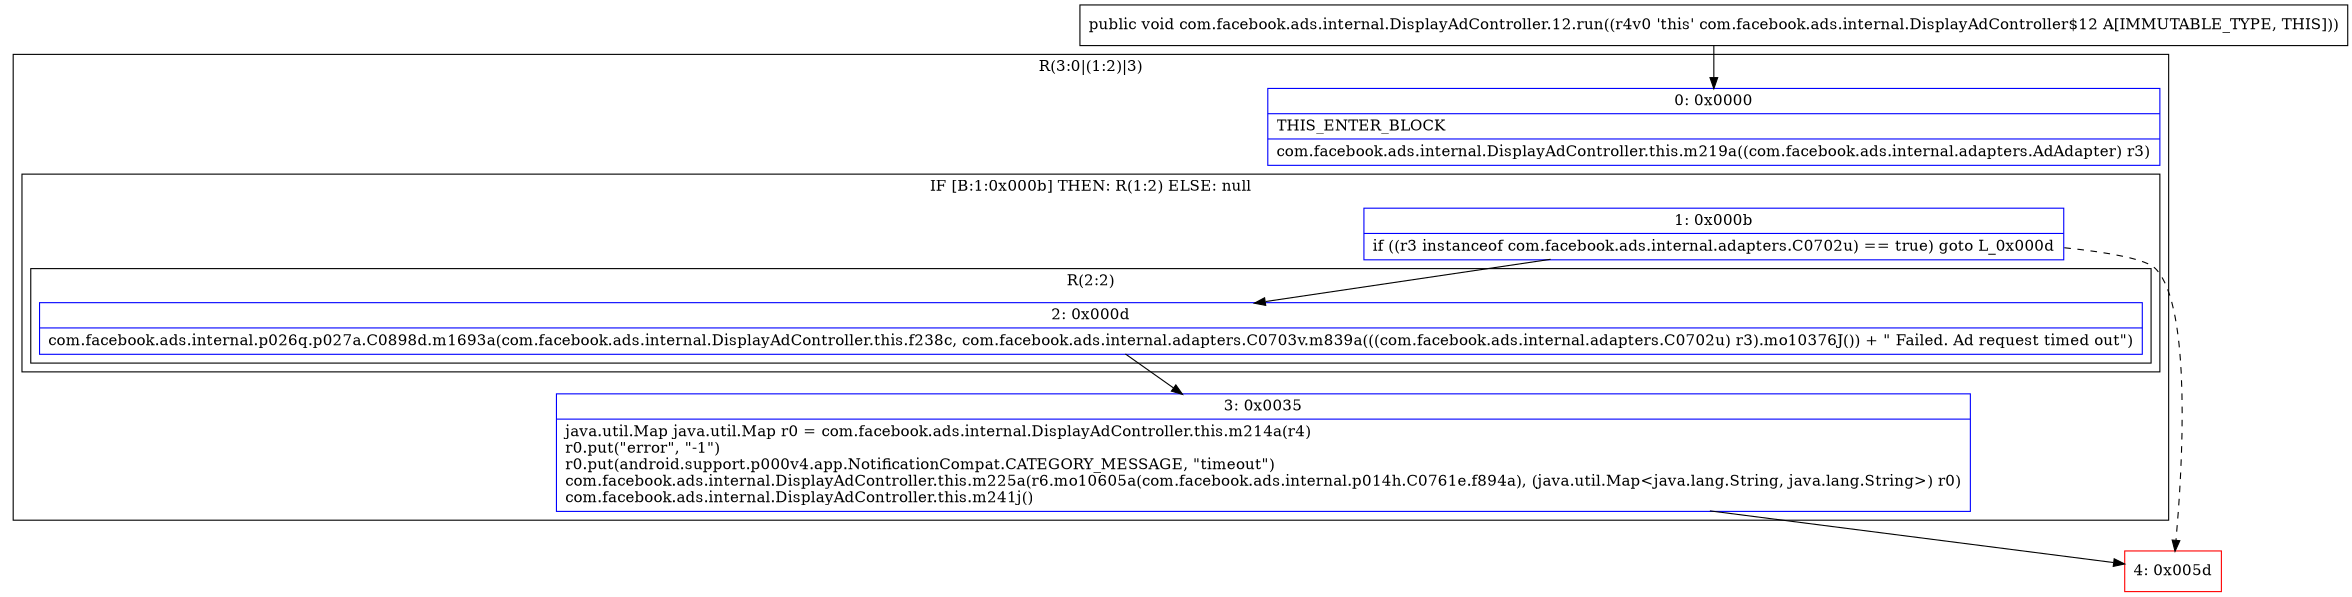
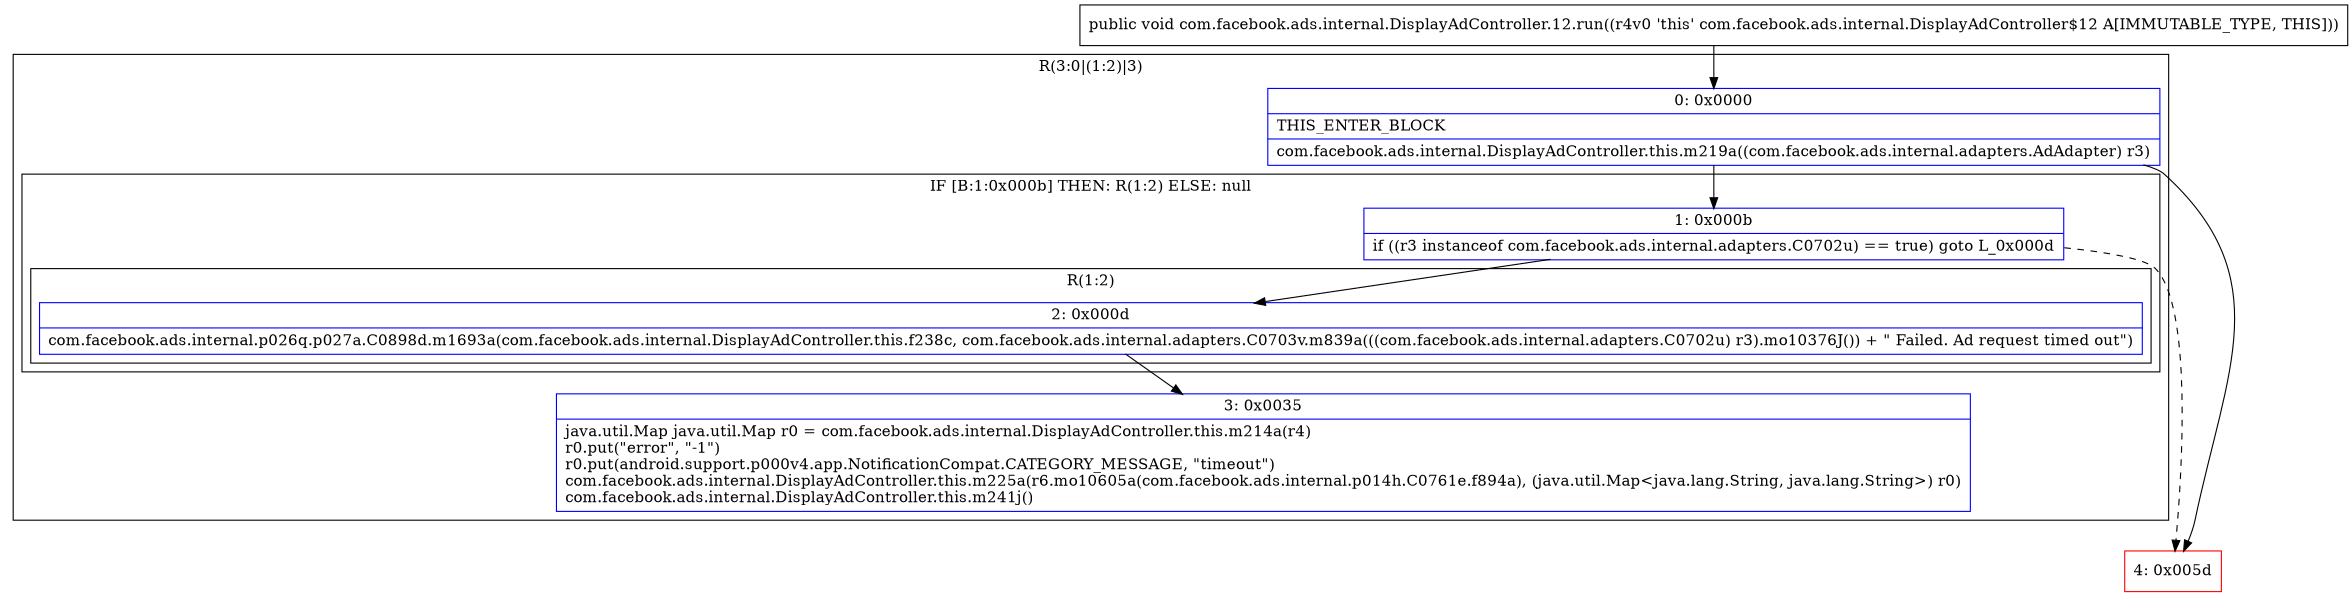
none -> (1714, 181)
(1091, 281) -> (1091, 281)
(1912, 537) -> (2233, 338)
